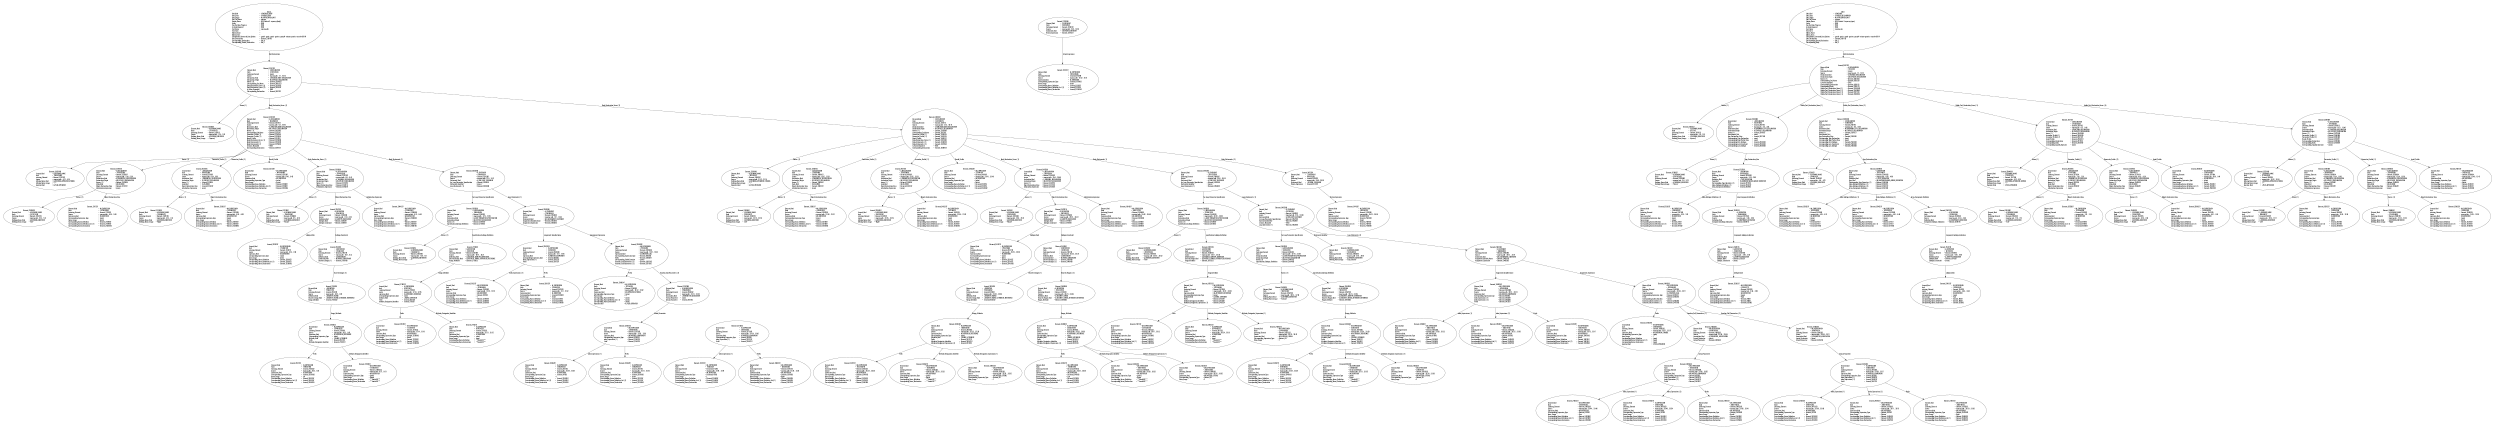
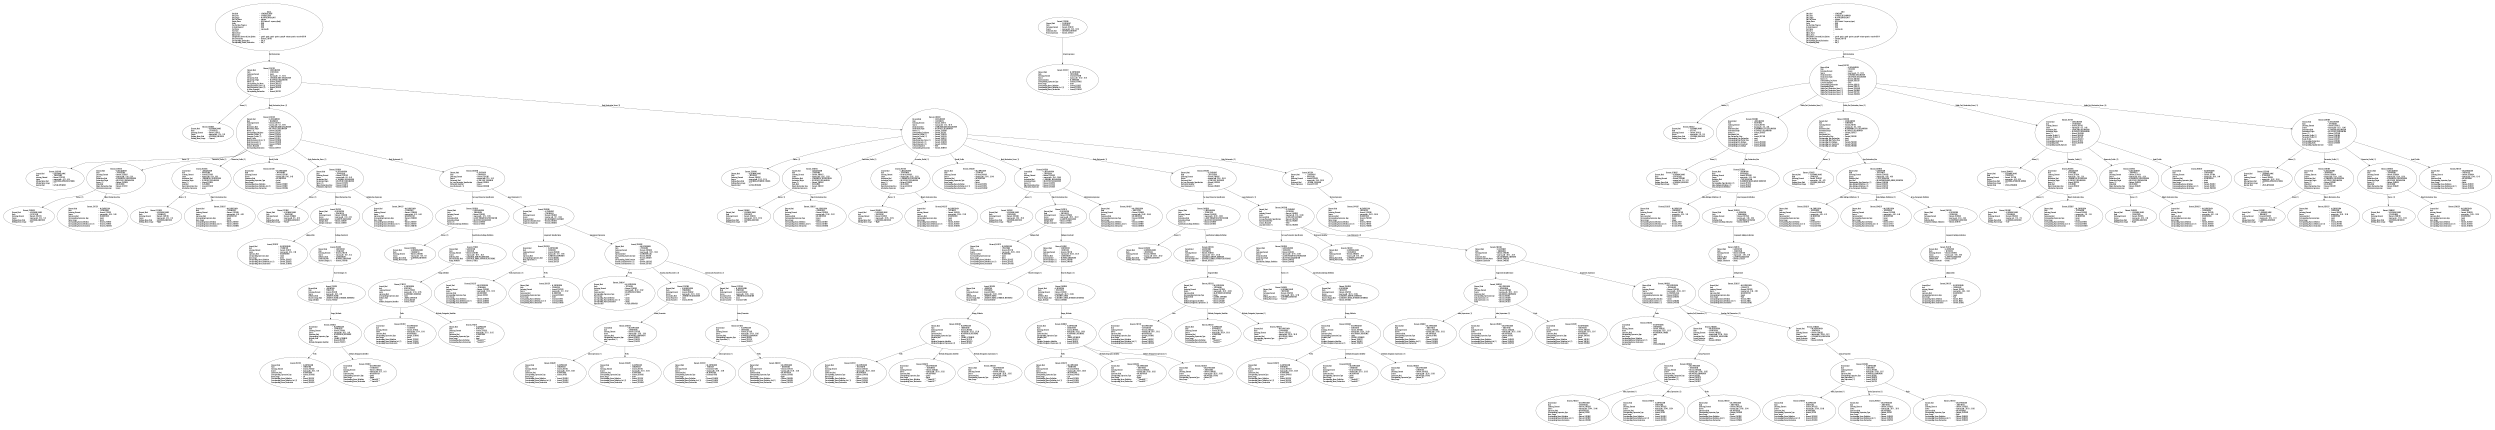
none -> (737, 293)
